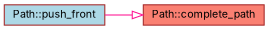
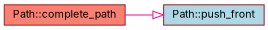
(119, 15) -> (139, 15)
